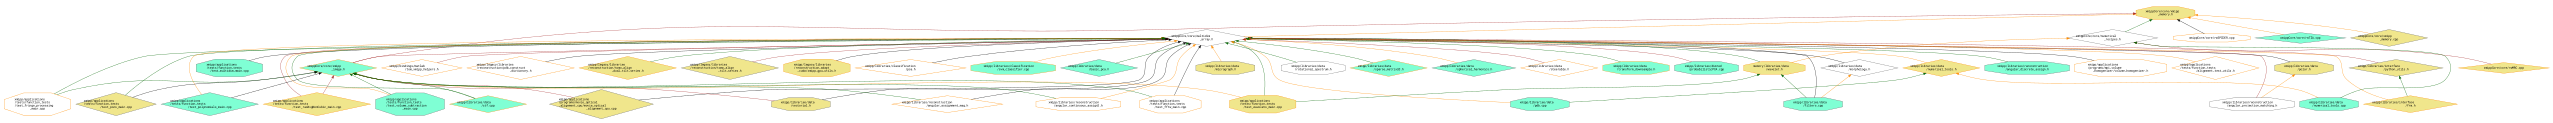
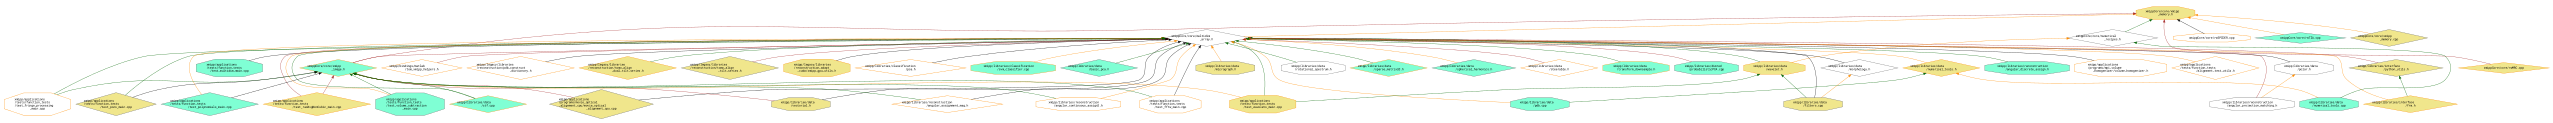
(2314, 50) -> (2353, 55)
(1774, 68) -> (1774, 68)
(2304, 68) -> (2304, 68)
(1813, 104) -> (1813, 104)
